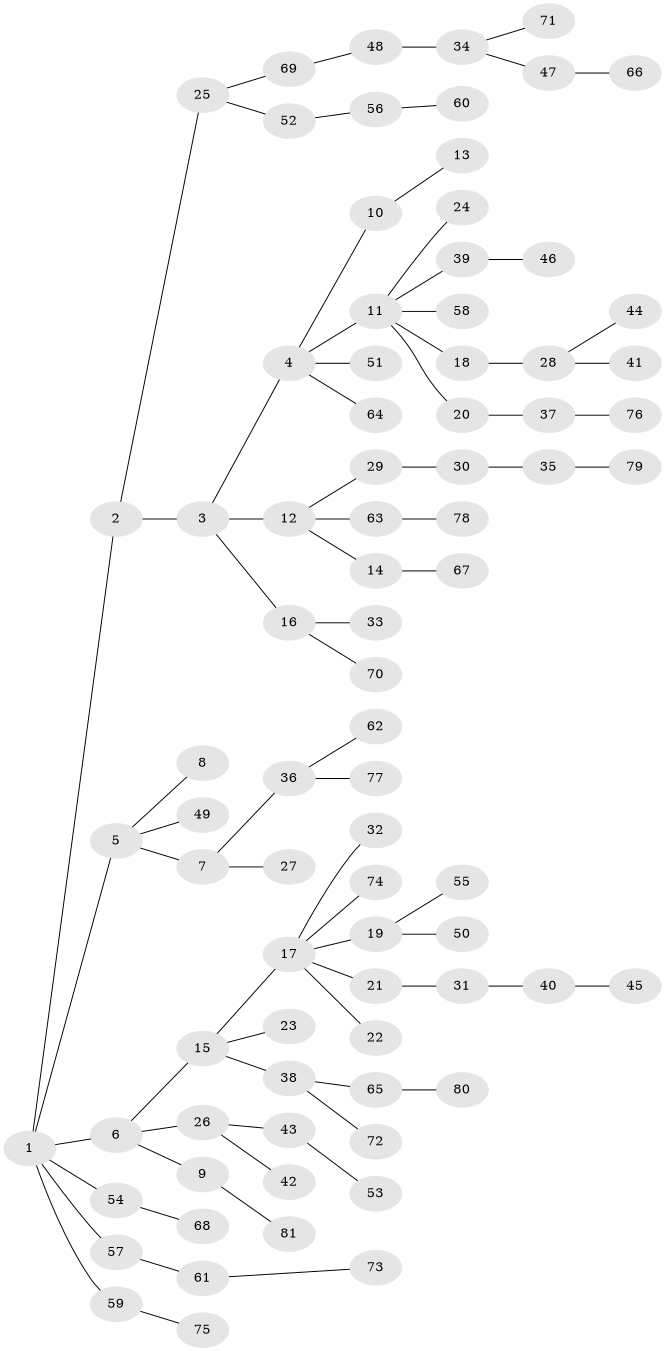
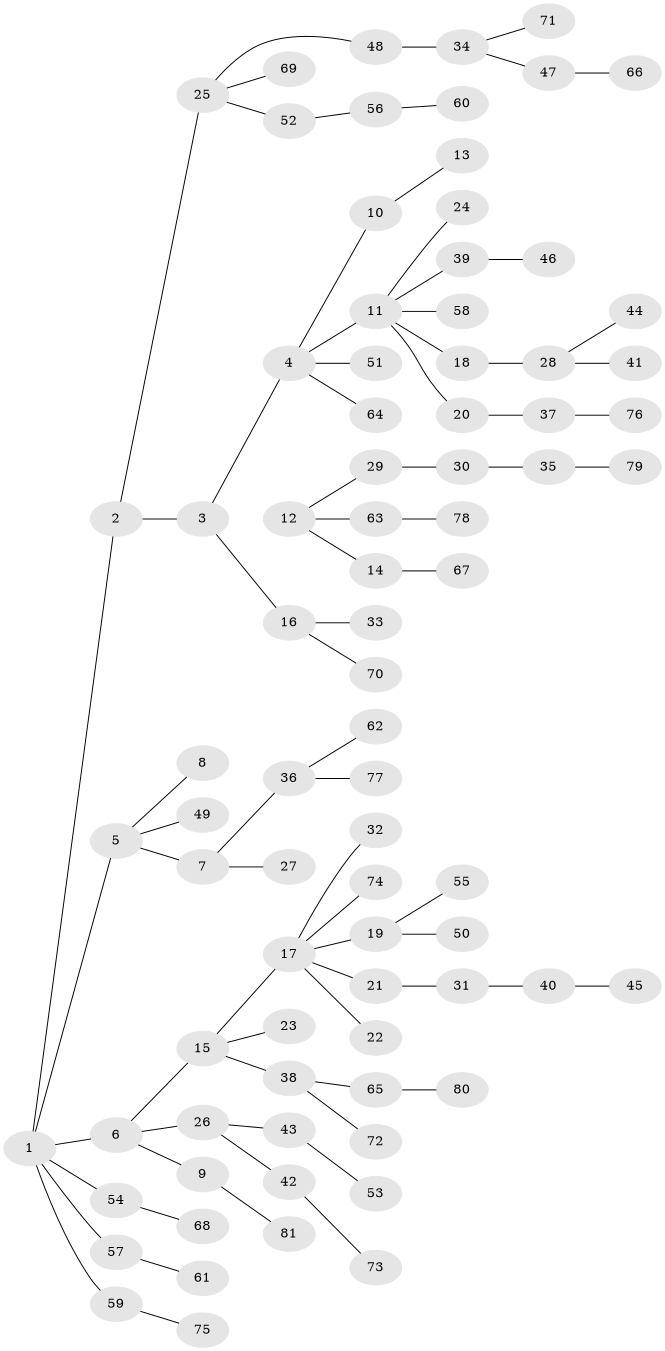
(333, 58) -> (277, 39)
(246, 519) -> none
(289, 1273) -> (333, 1225)
